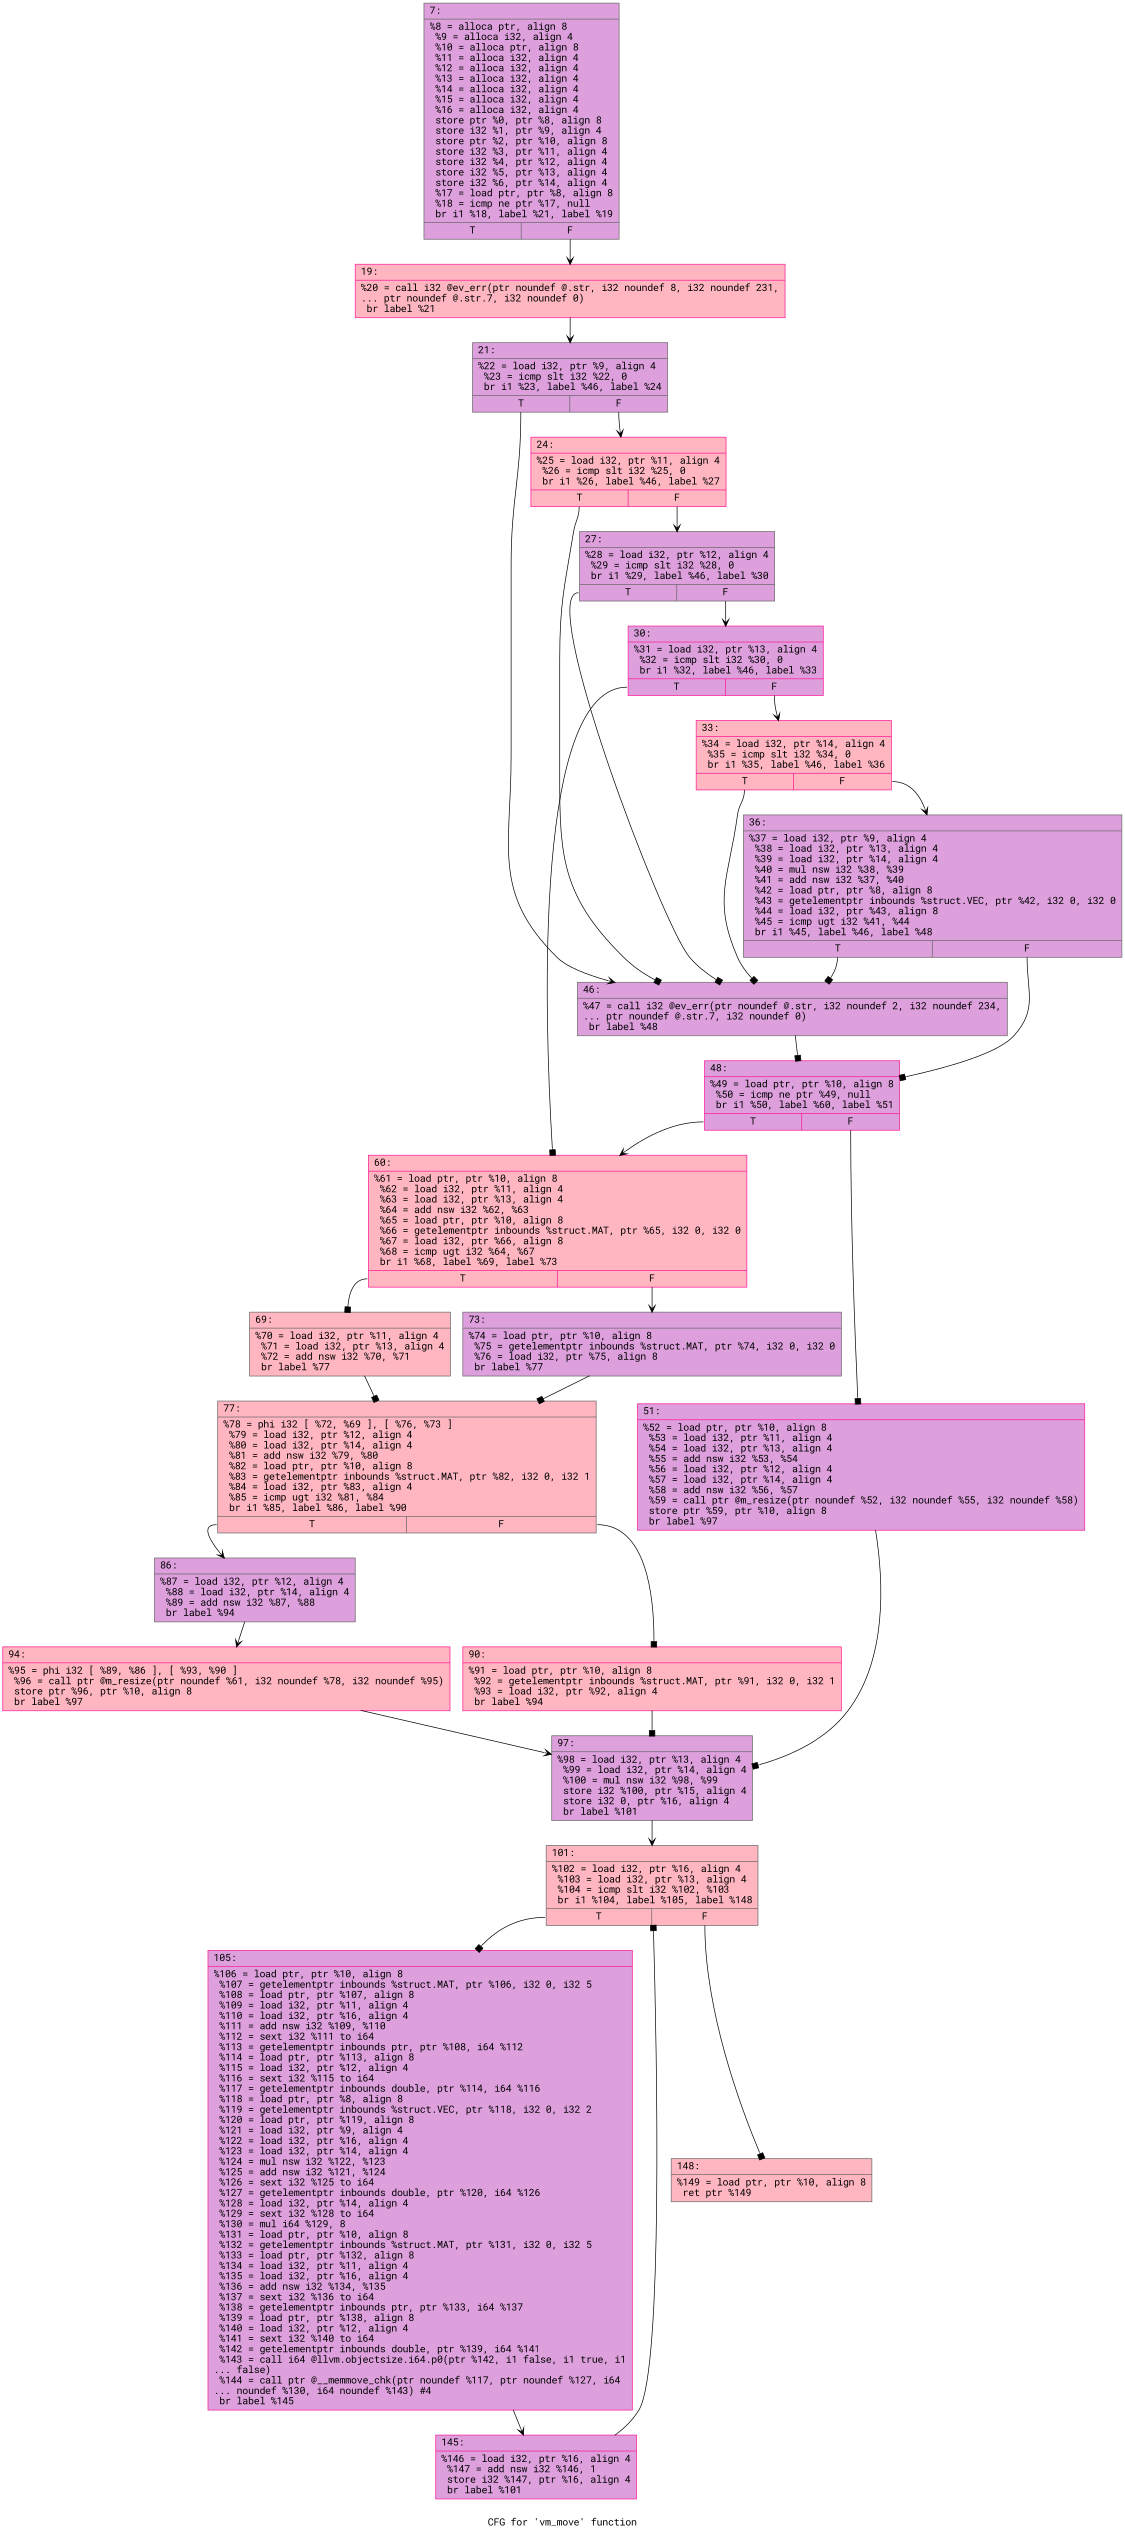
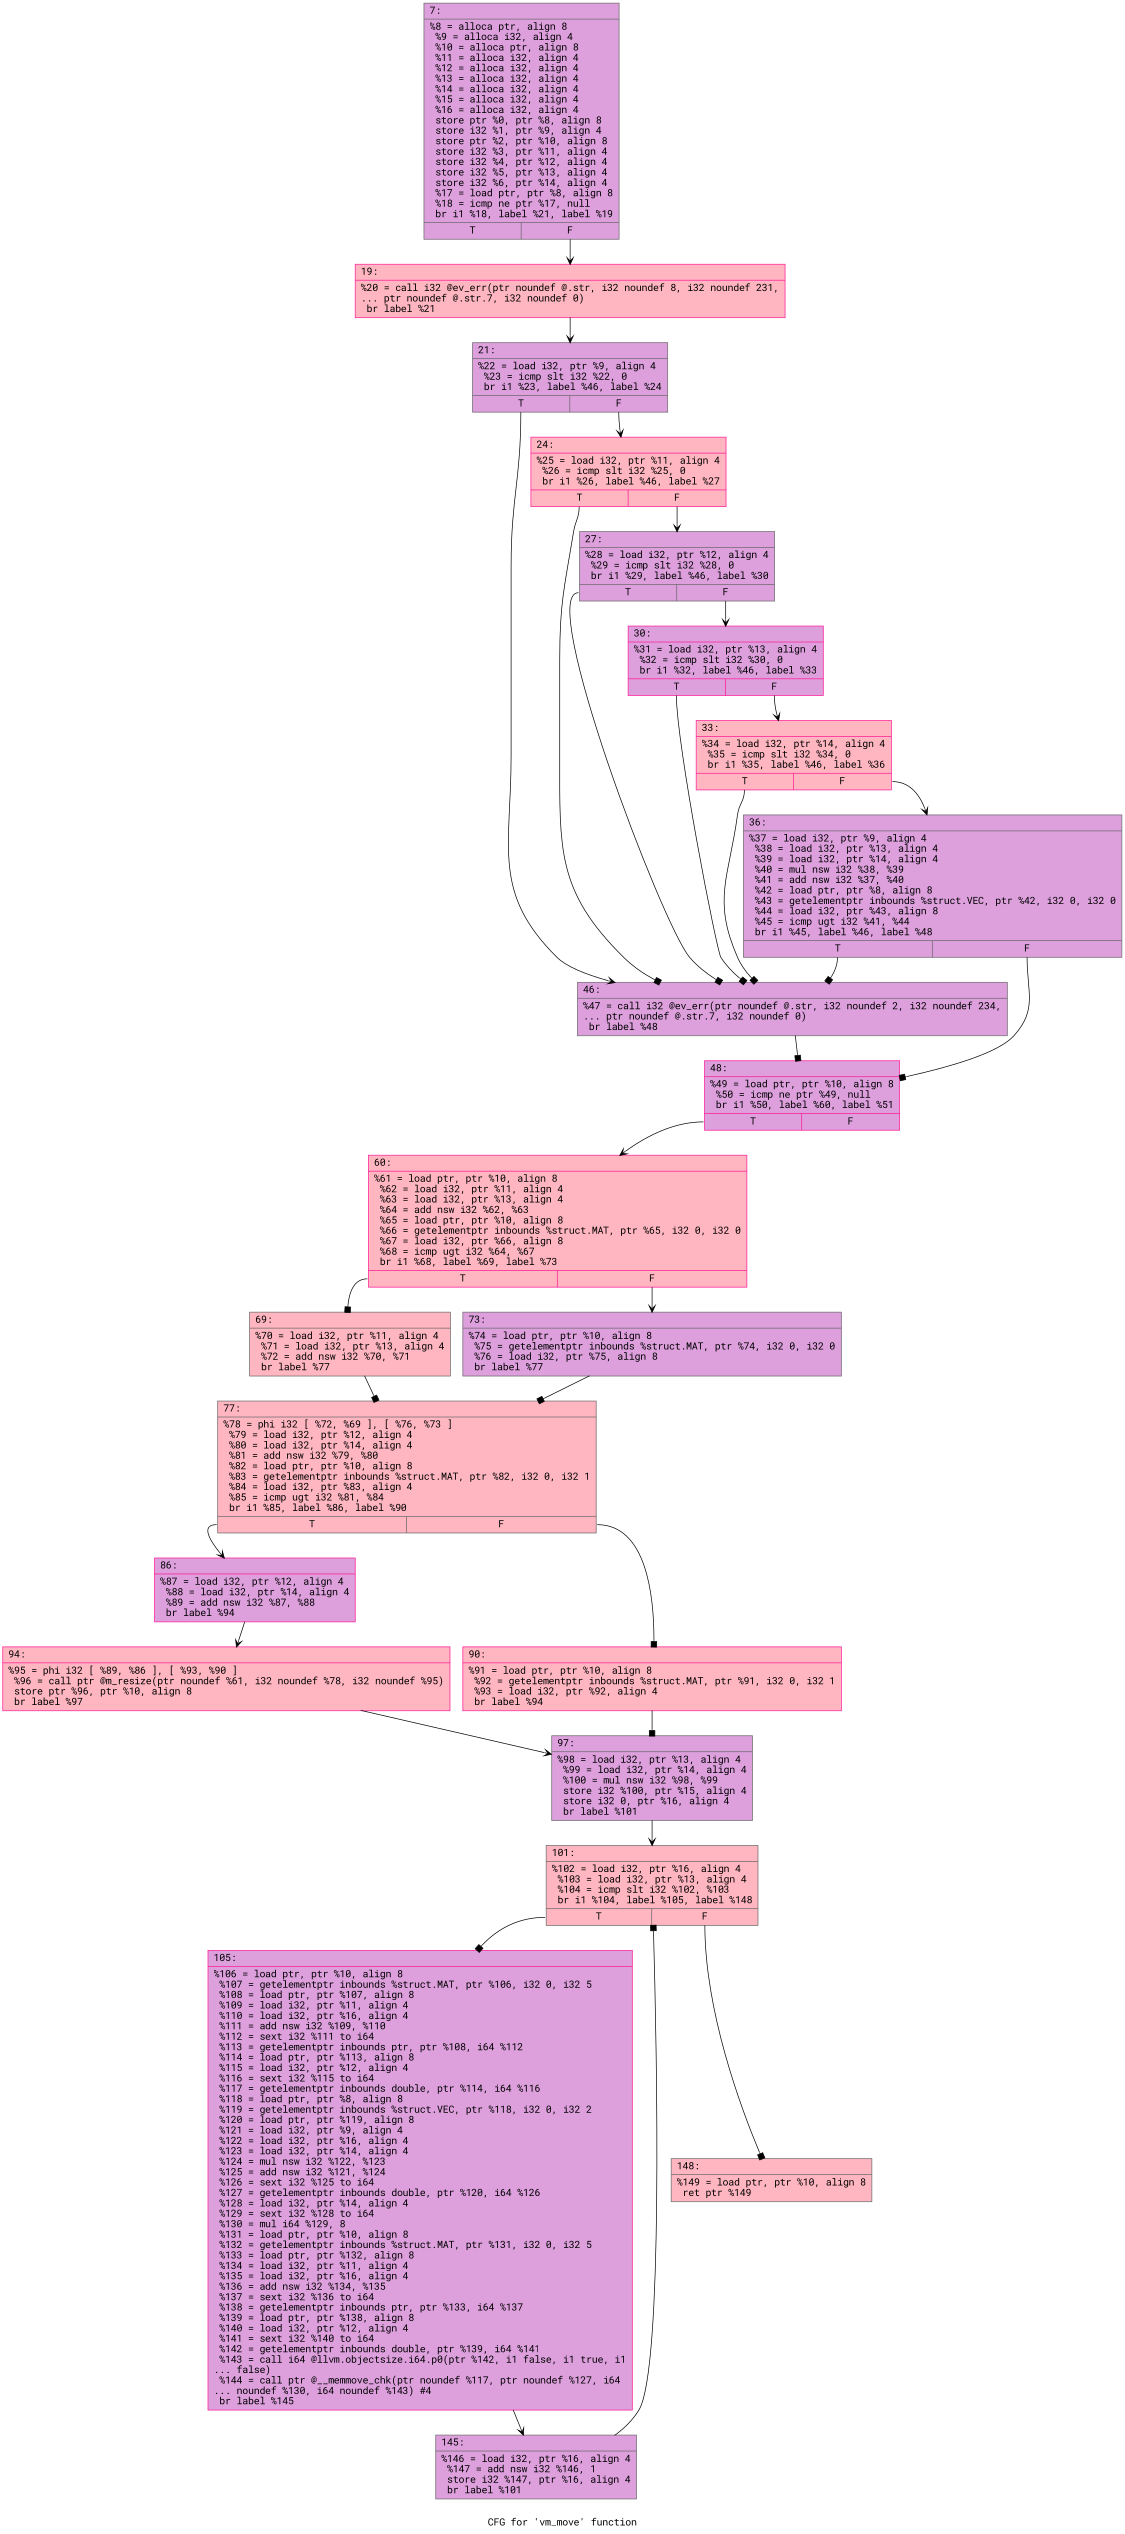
(550, 904) -> (697, 841)
(861, 1467) -> none
(255, 1590) -> (255, 1590)
(536, 2467) -> (536, 2467)
